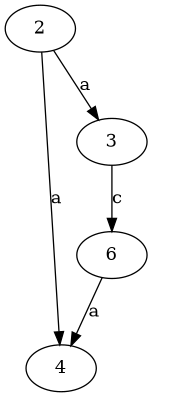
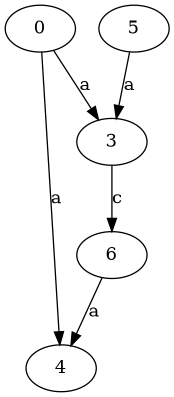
(40, 29) -> (40, 29)
none -> (134, 29)
